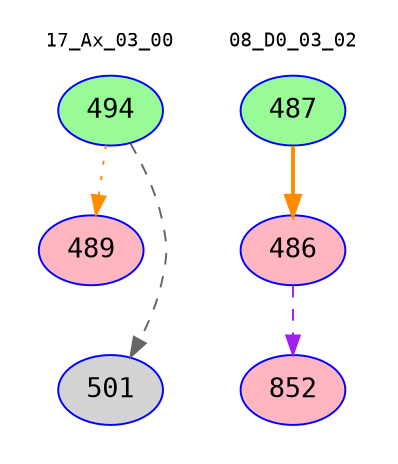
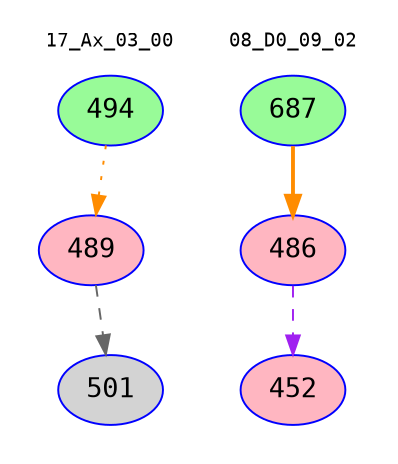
(294, 42) -> (294, 42)
(293, 111) -> (293, 111)
(166, 240) -> (99, 310)
(293, 390) -> (293, 390)
